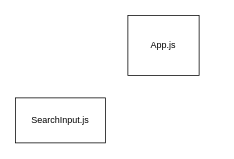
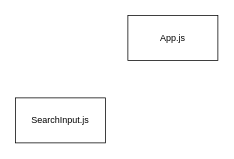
(164, 45) -> (173, 38)
